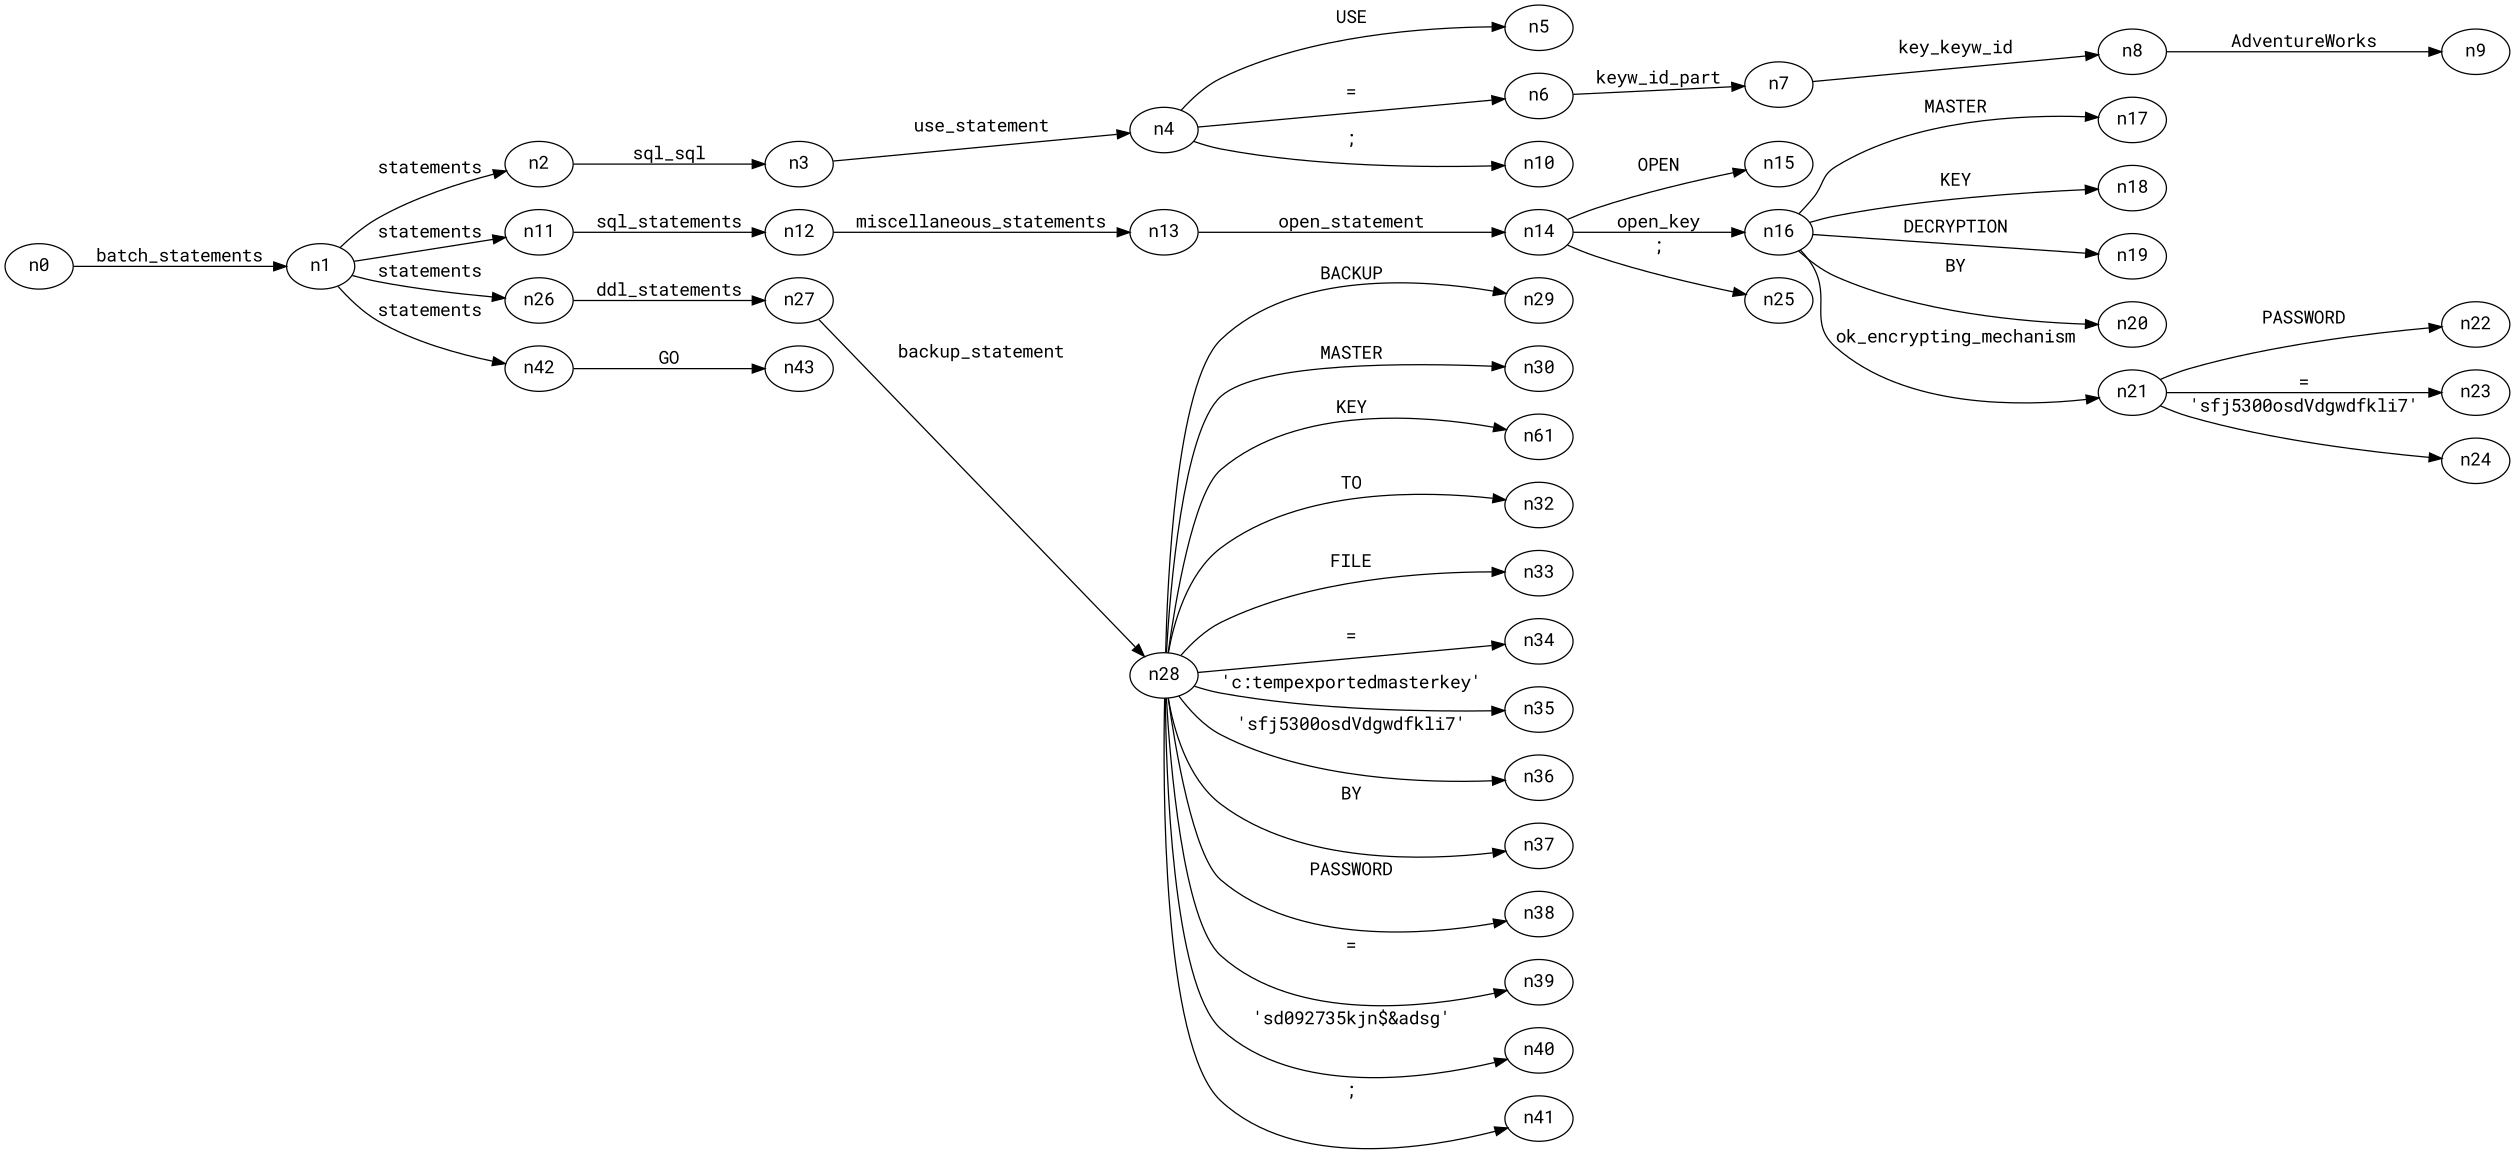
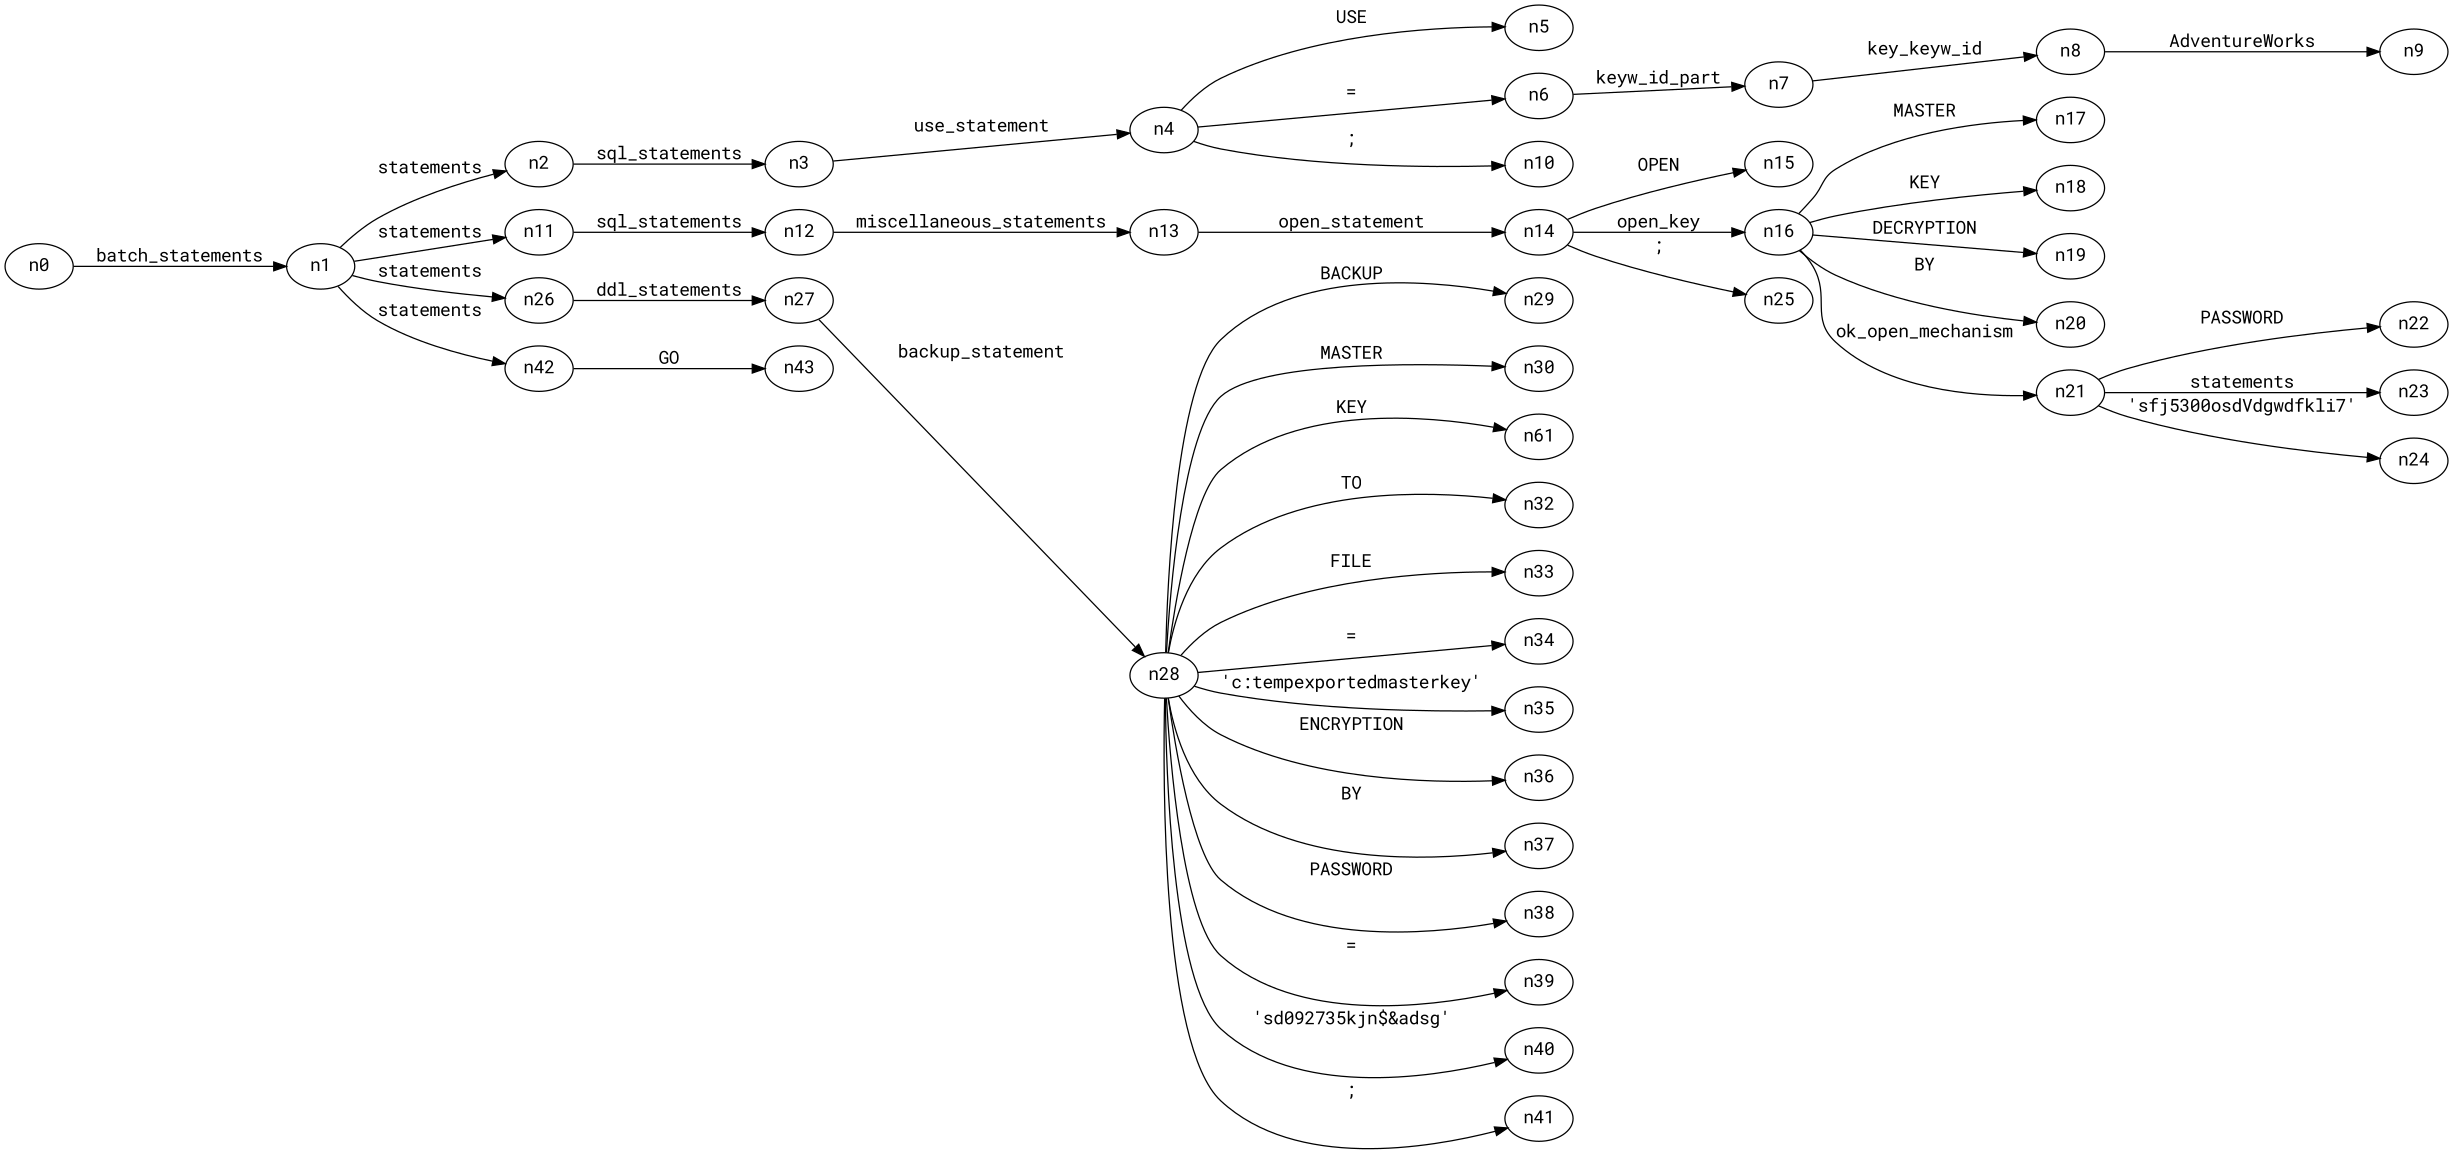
(669, 155) -> (669, 155)
(1956, 338) -> (1925, 333)
(2304, 383) -> (2242, 383)
(1352, 725) -> (1352, 725)
